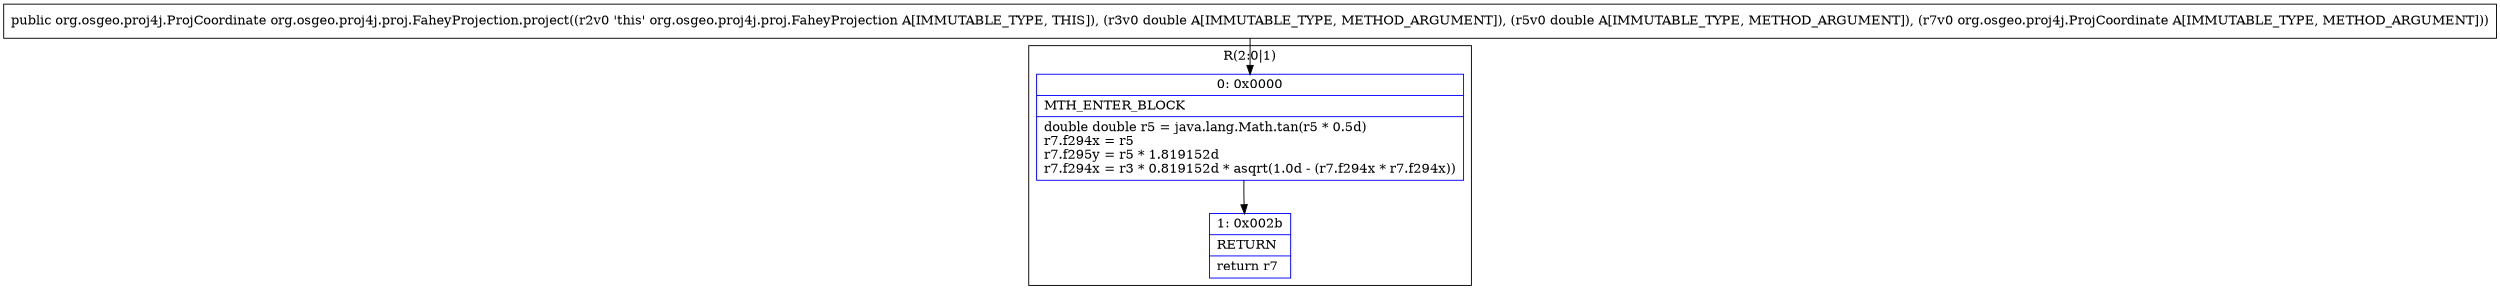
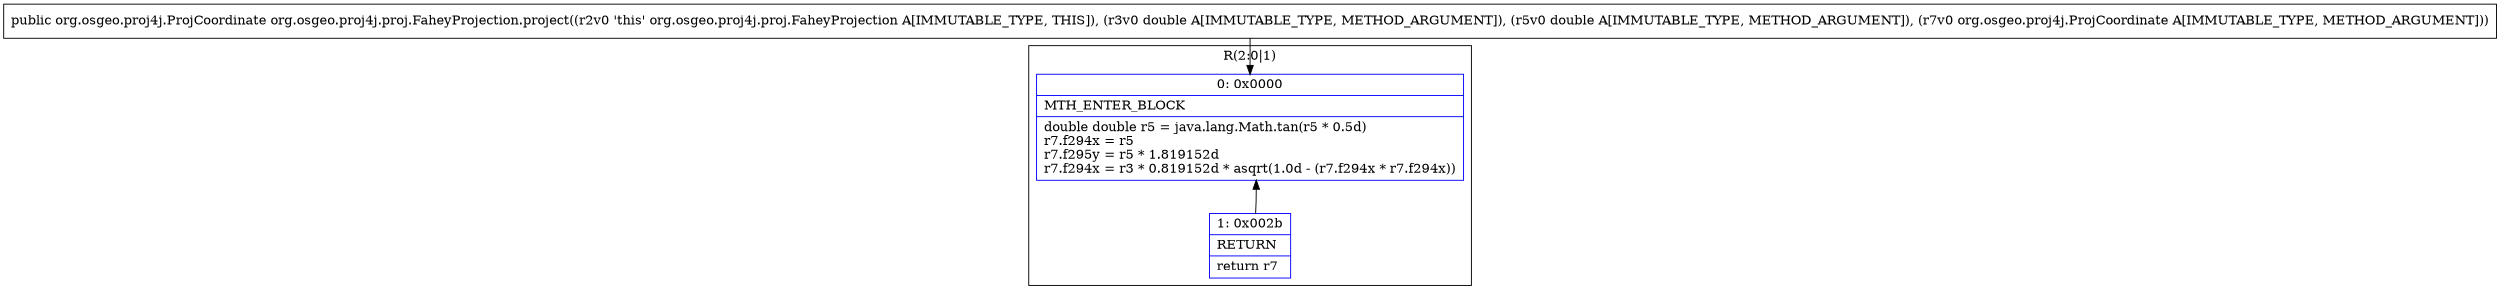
(1244, 192) -> (1256, 202)
